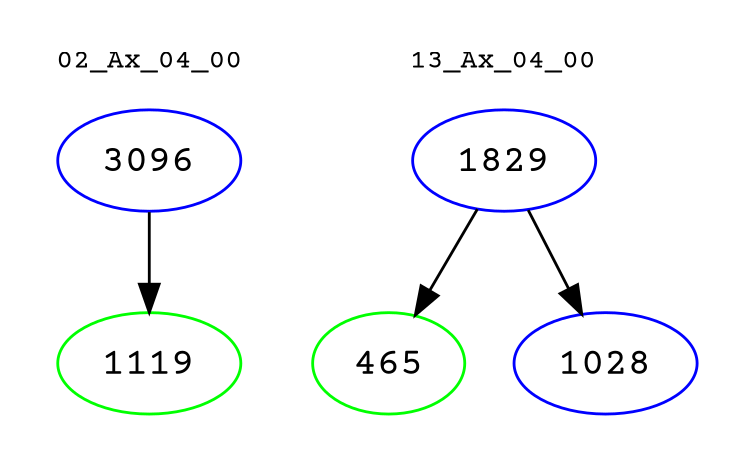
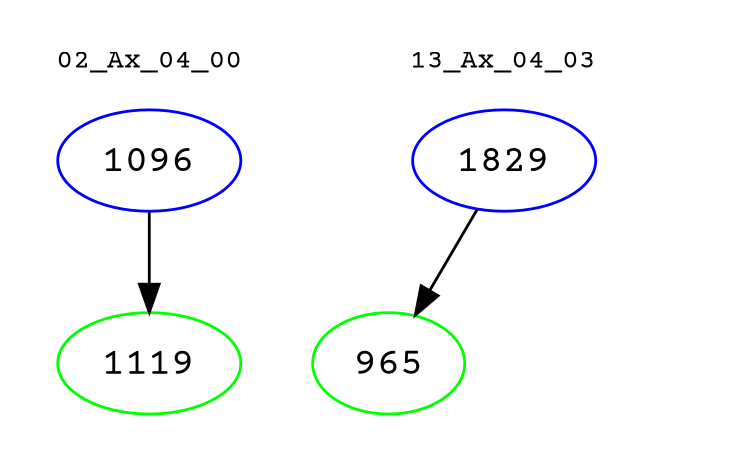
(504, 61) -> (504, 61)
(149, 161) -> (149, 161)
(389, 363) -> (389, 363)
(606, 363) -> none
